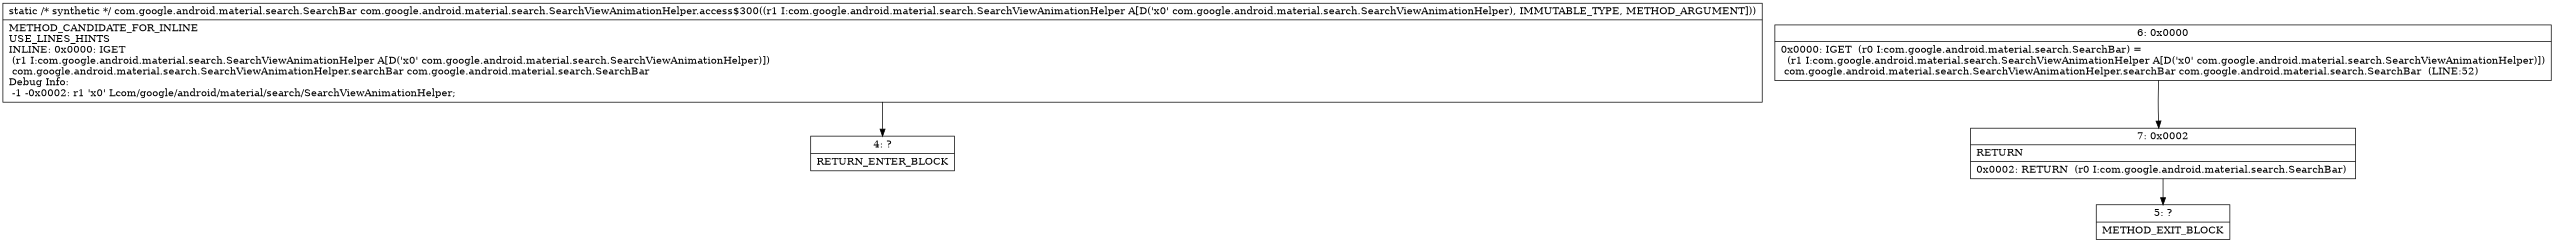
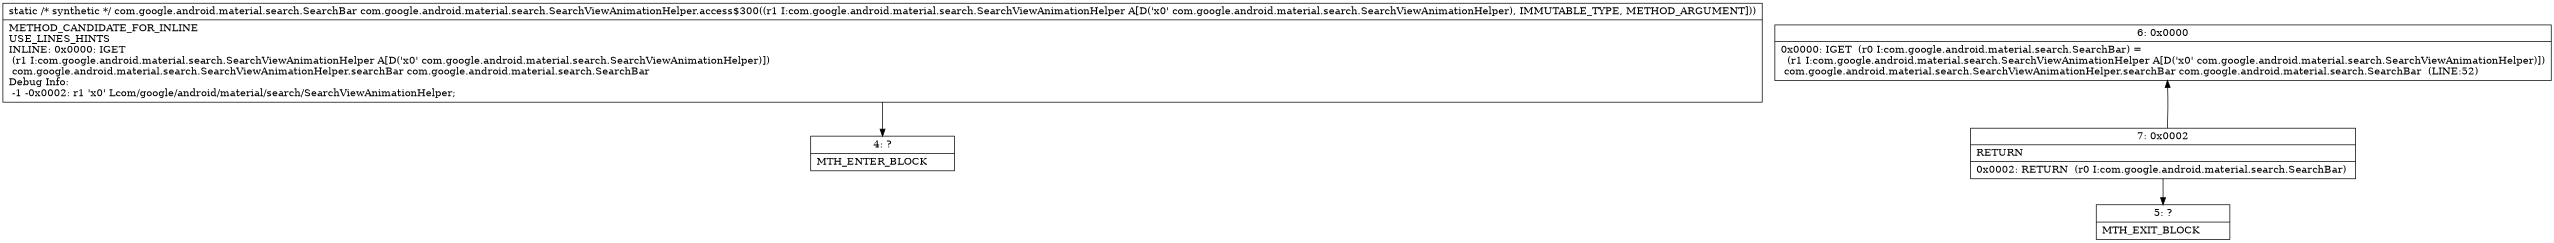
(2158, 101) -> (2168, 108)
(883, 162) -> (872, 162)
(2163, 230) -> (2151, 230)
